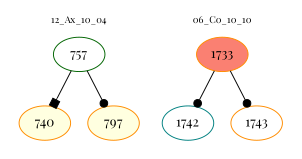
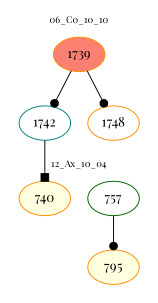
(222, 54) -> (79, 54)
(64, 84) -> (45, 161)
(114, 123) -> (114, 267)
(257, 123) -> (114, 123)
